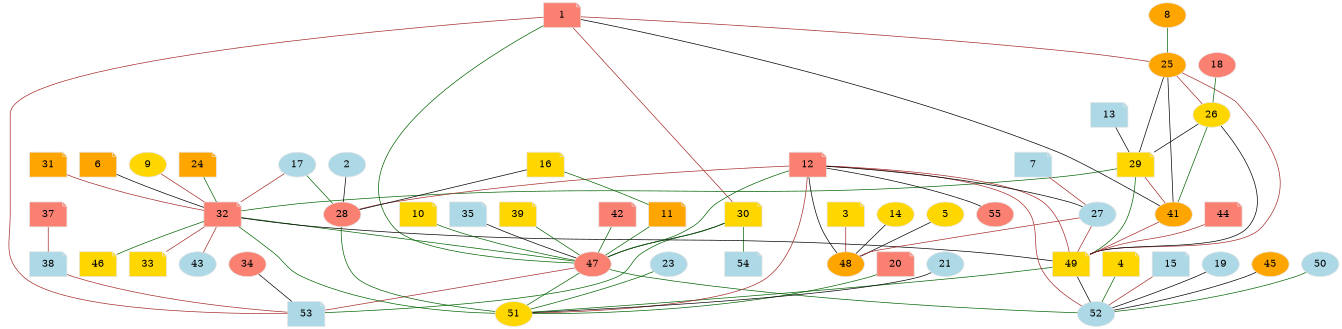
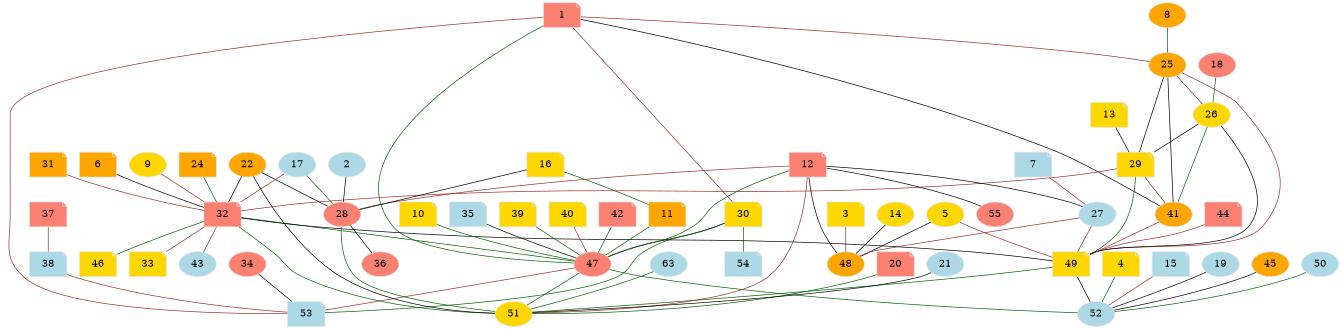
(1109, 115) -> (1109, 115)
none -> (247, 165)
(965, 179) -> (1006, 241)
(996, 190) -> none
(679, 191) -> (679, 191)
none -> (568, 214)
none -> (380, 264)
(669, 264) -> (669, 264)
